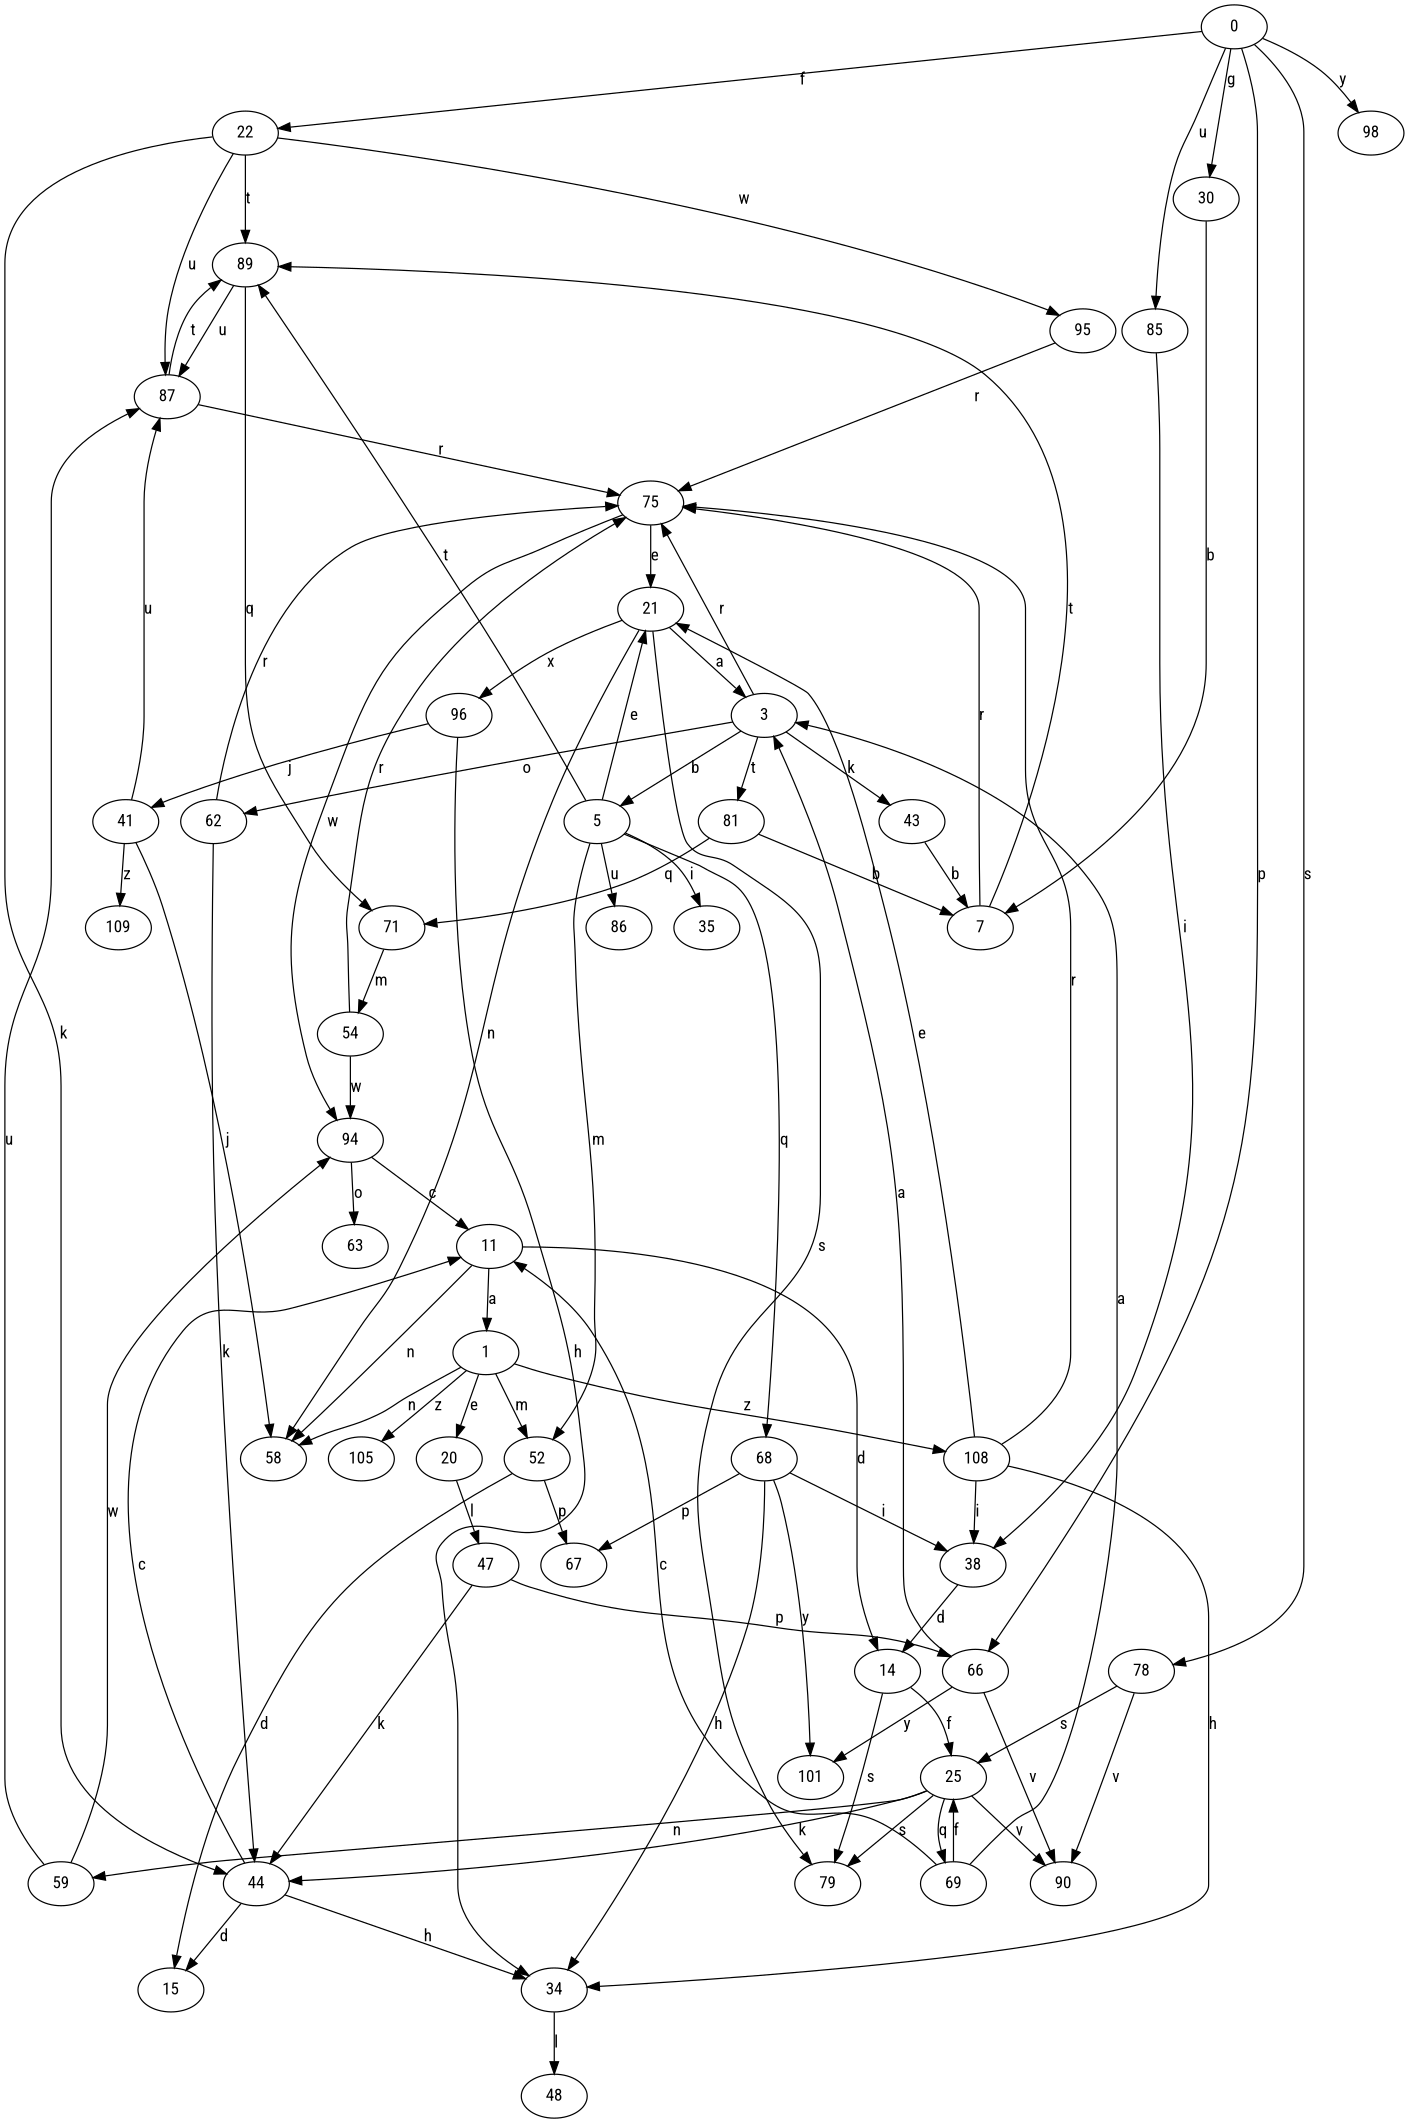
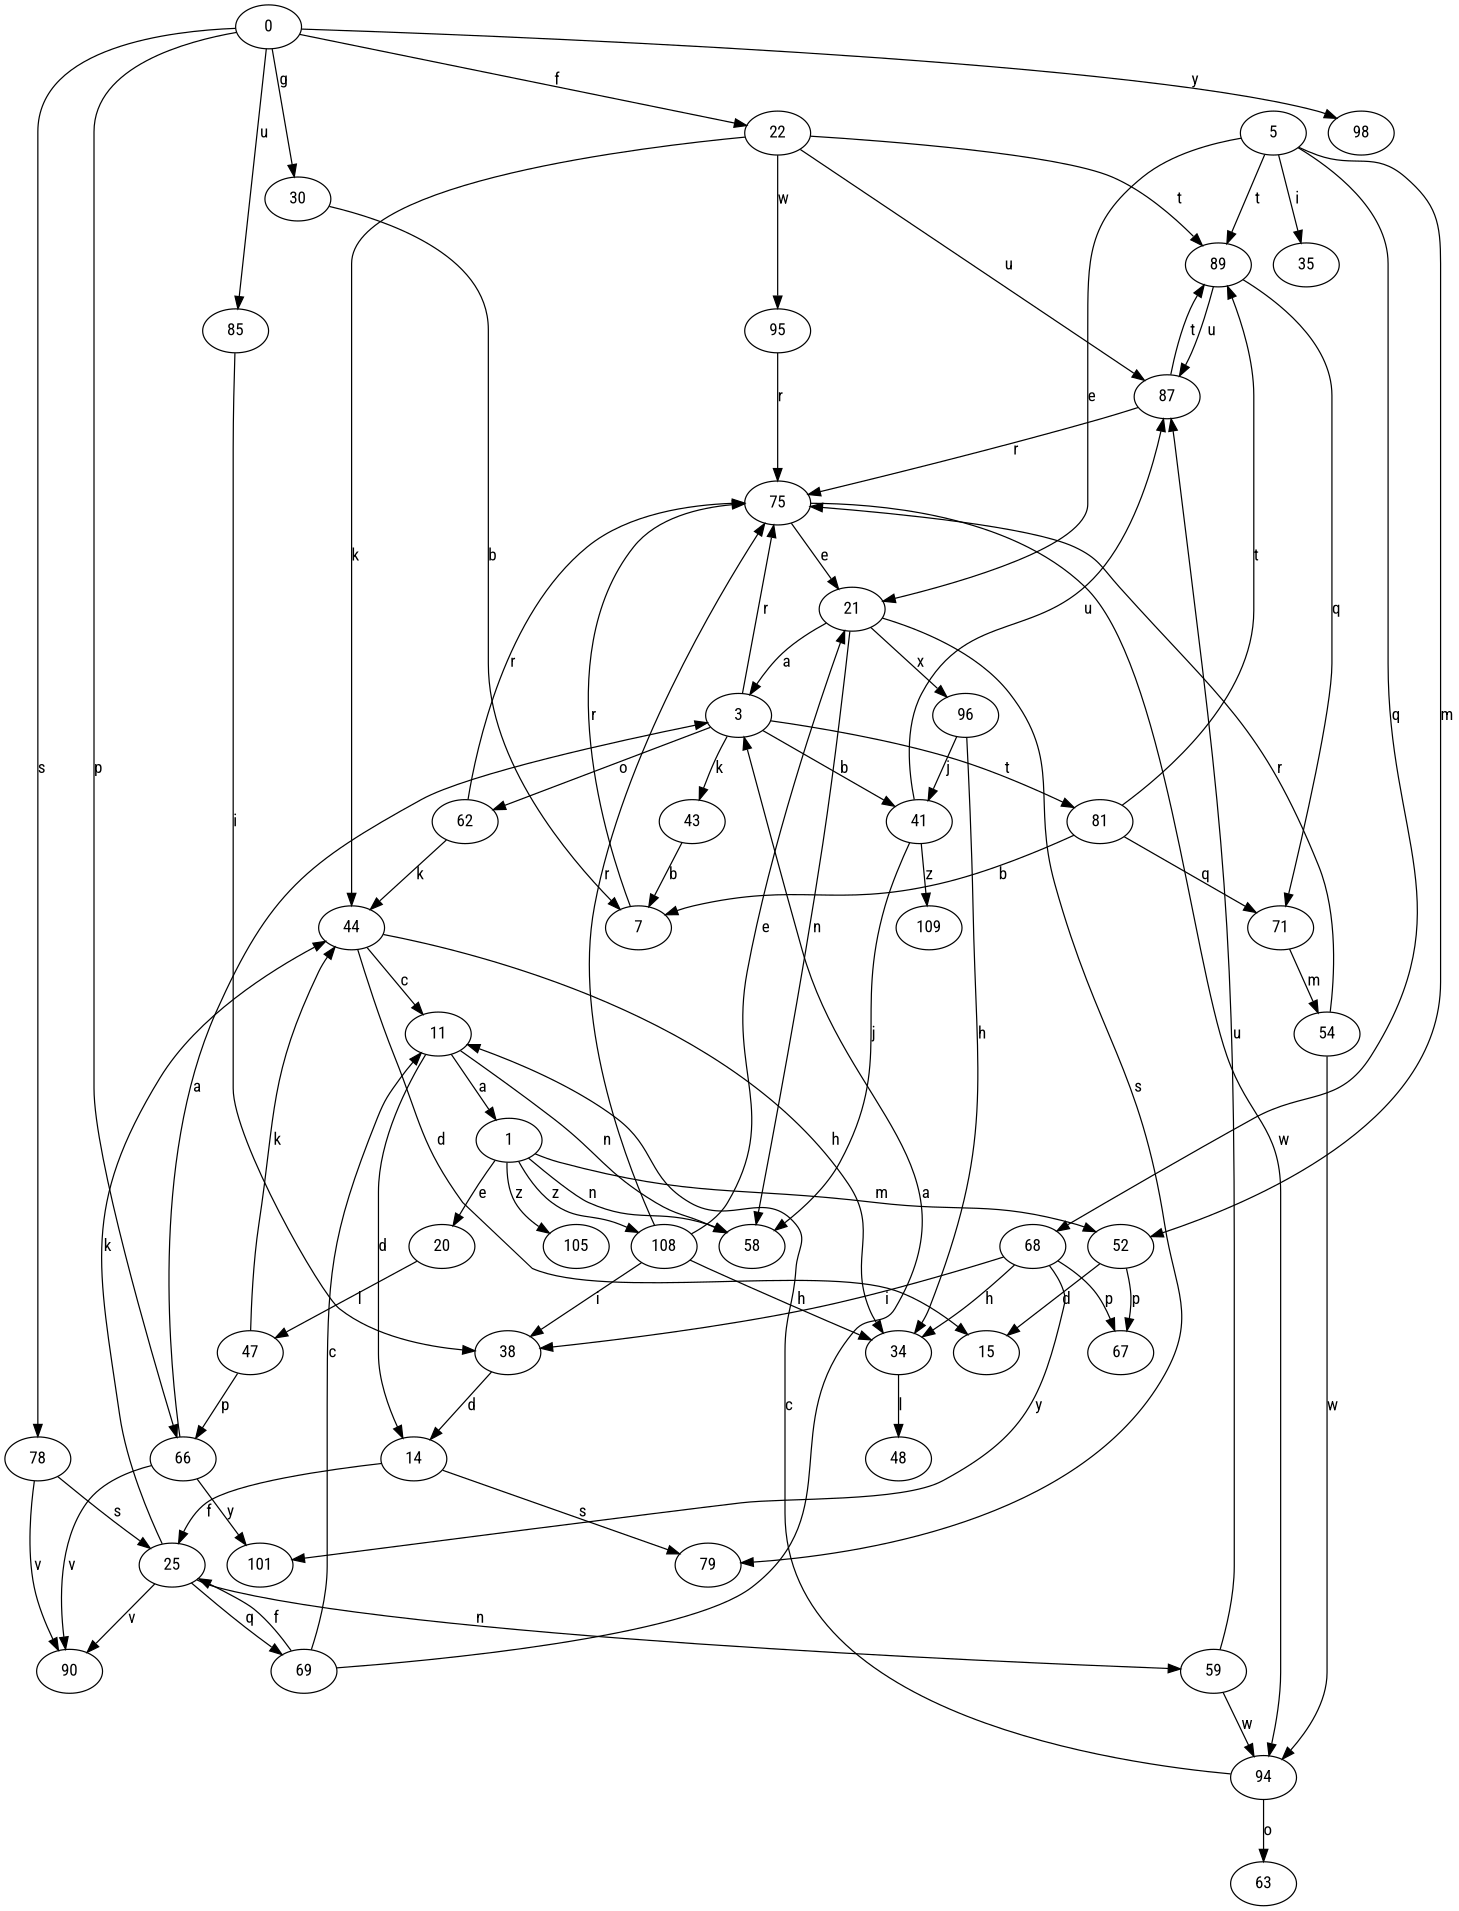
(922, 342) -> (1254, 574)
(686, 765) -> (823, 765)
(619, 928) -> none
(899, 1824) -> none
